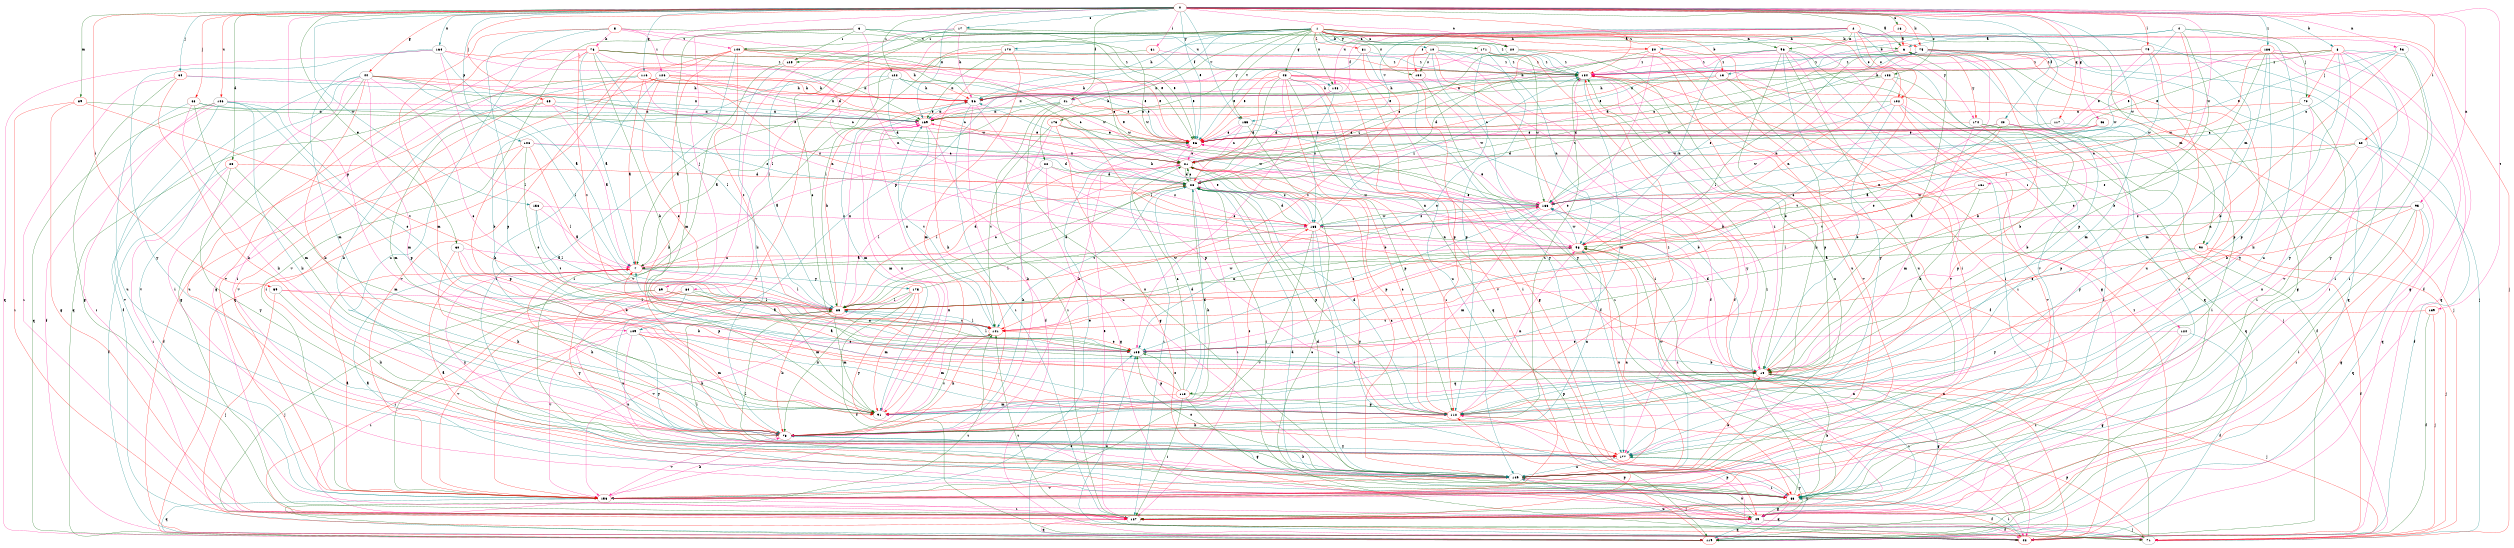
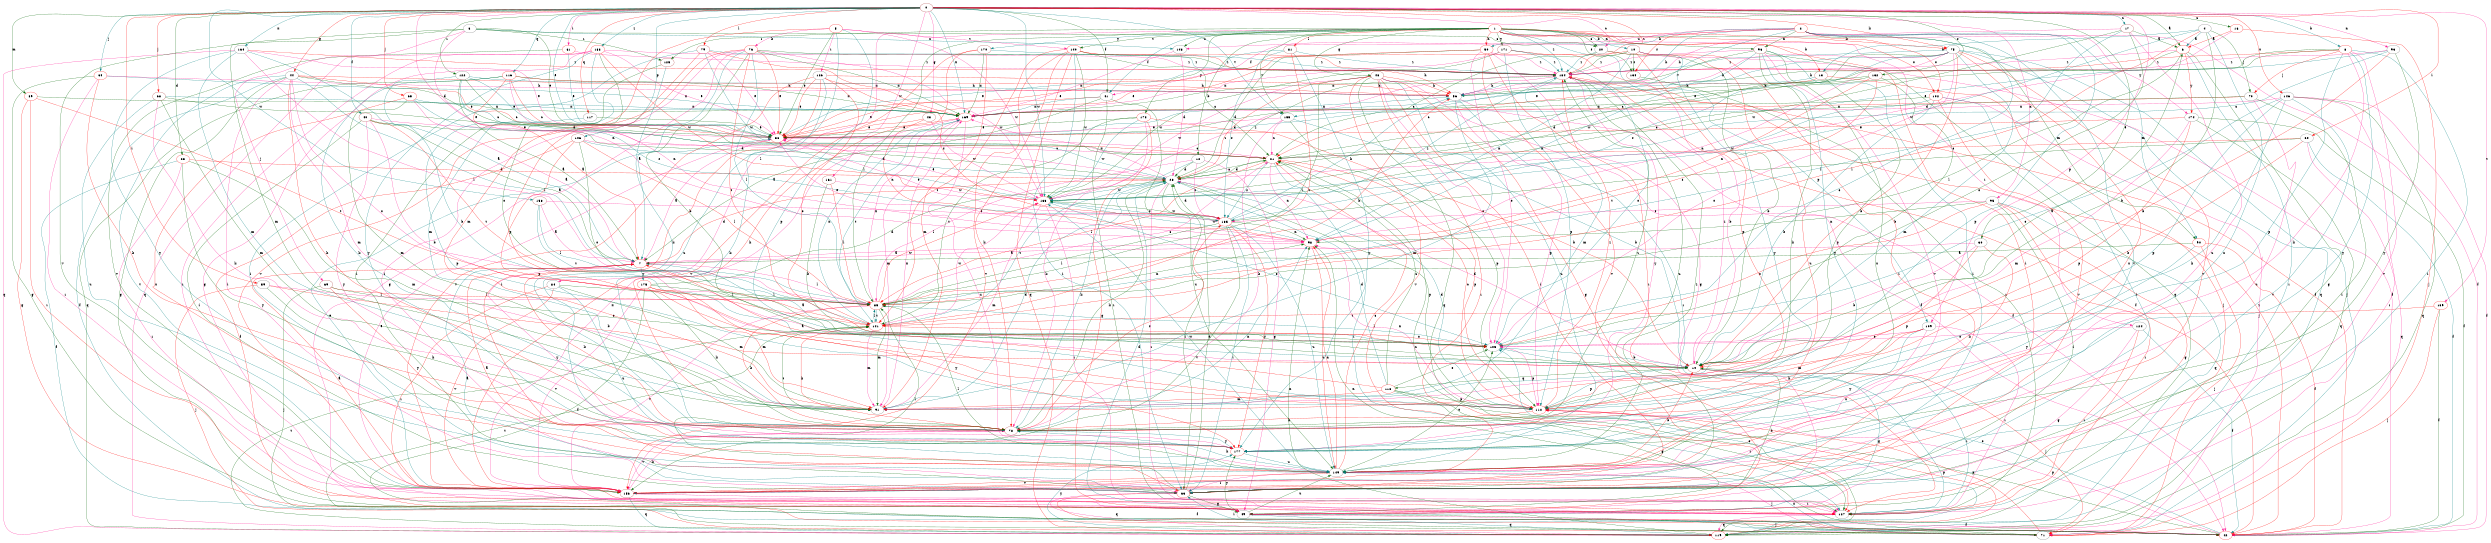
(1314, 161) -> (1231, 136)
(1046, 164) -> (1198, 159)
